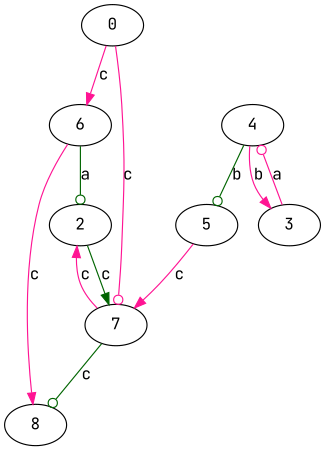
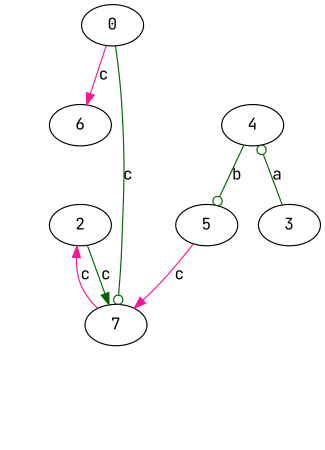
(124, 170) -> (124, 170)
(80, 171) -> none
(251, 174) -> none
(273, 180) -> (273, 180)
(36, 425) -> none
